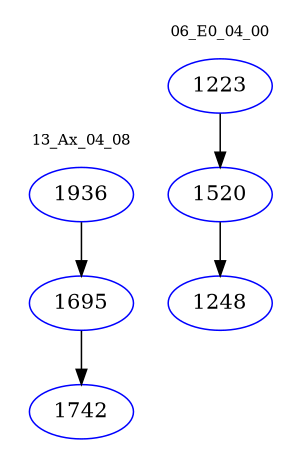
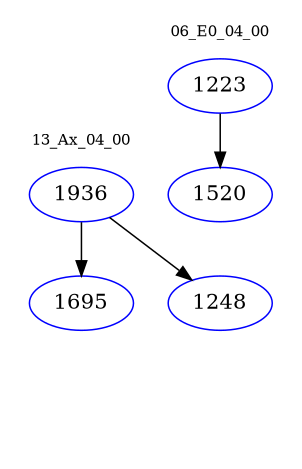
(81, 141) -> (81, 141)
(220, 241) -> (136, 237)
(81, 412) -> none
